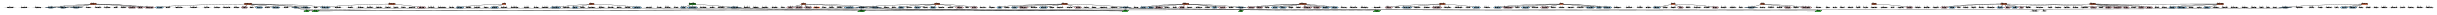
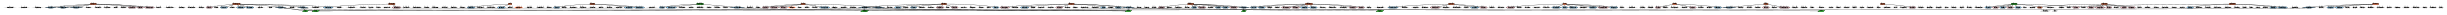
(2004, 4) -> (2014, 4)
(296, 7) -> (281, 7)
(477, 7) -> (519, 7)
none -> (1878, 7)
(2021, 7) -> (2040, 7)
